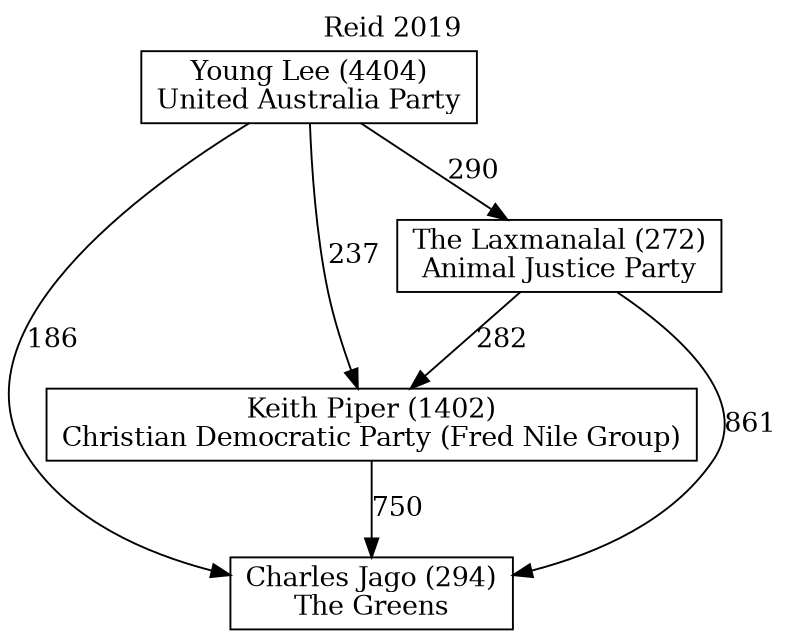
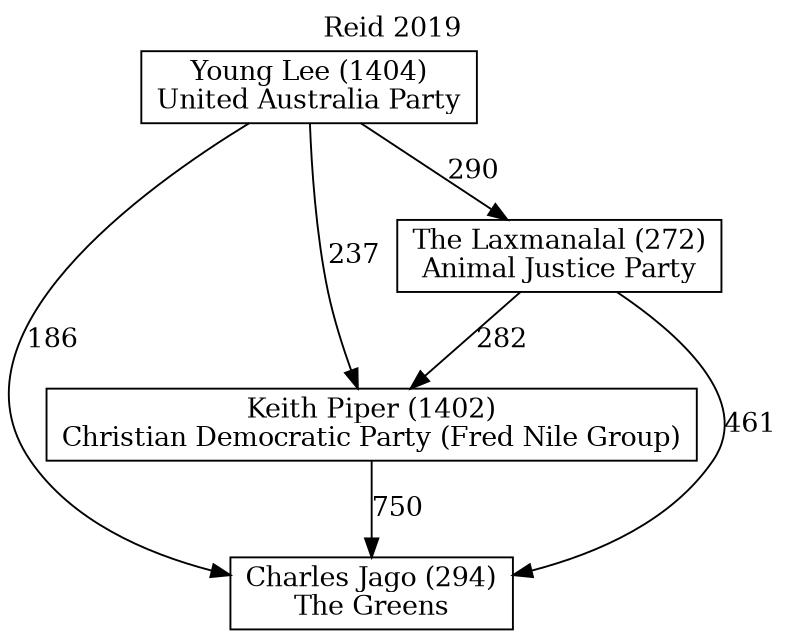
(309, 87) -> (309, 87)
(751, 425) -> (751, 425)
